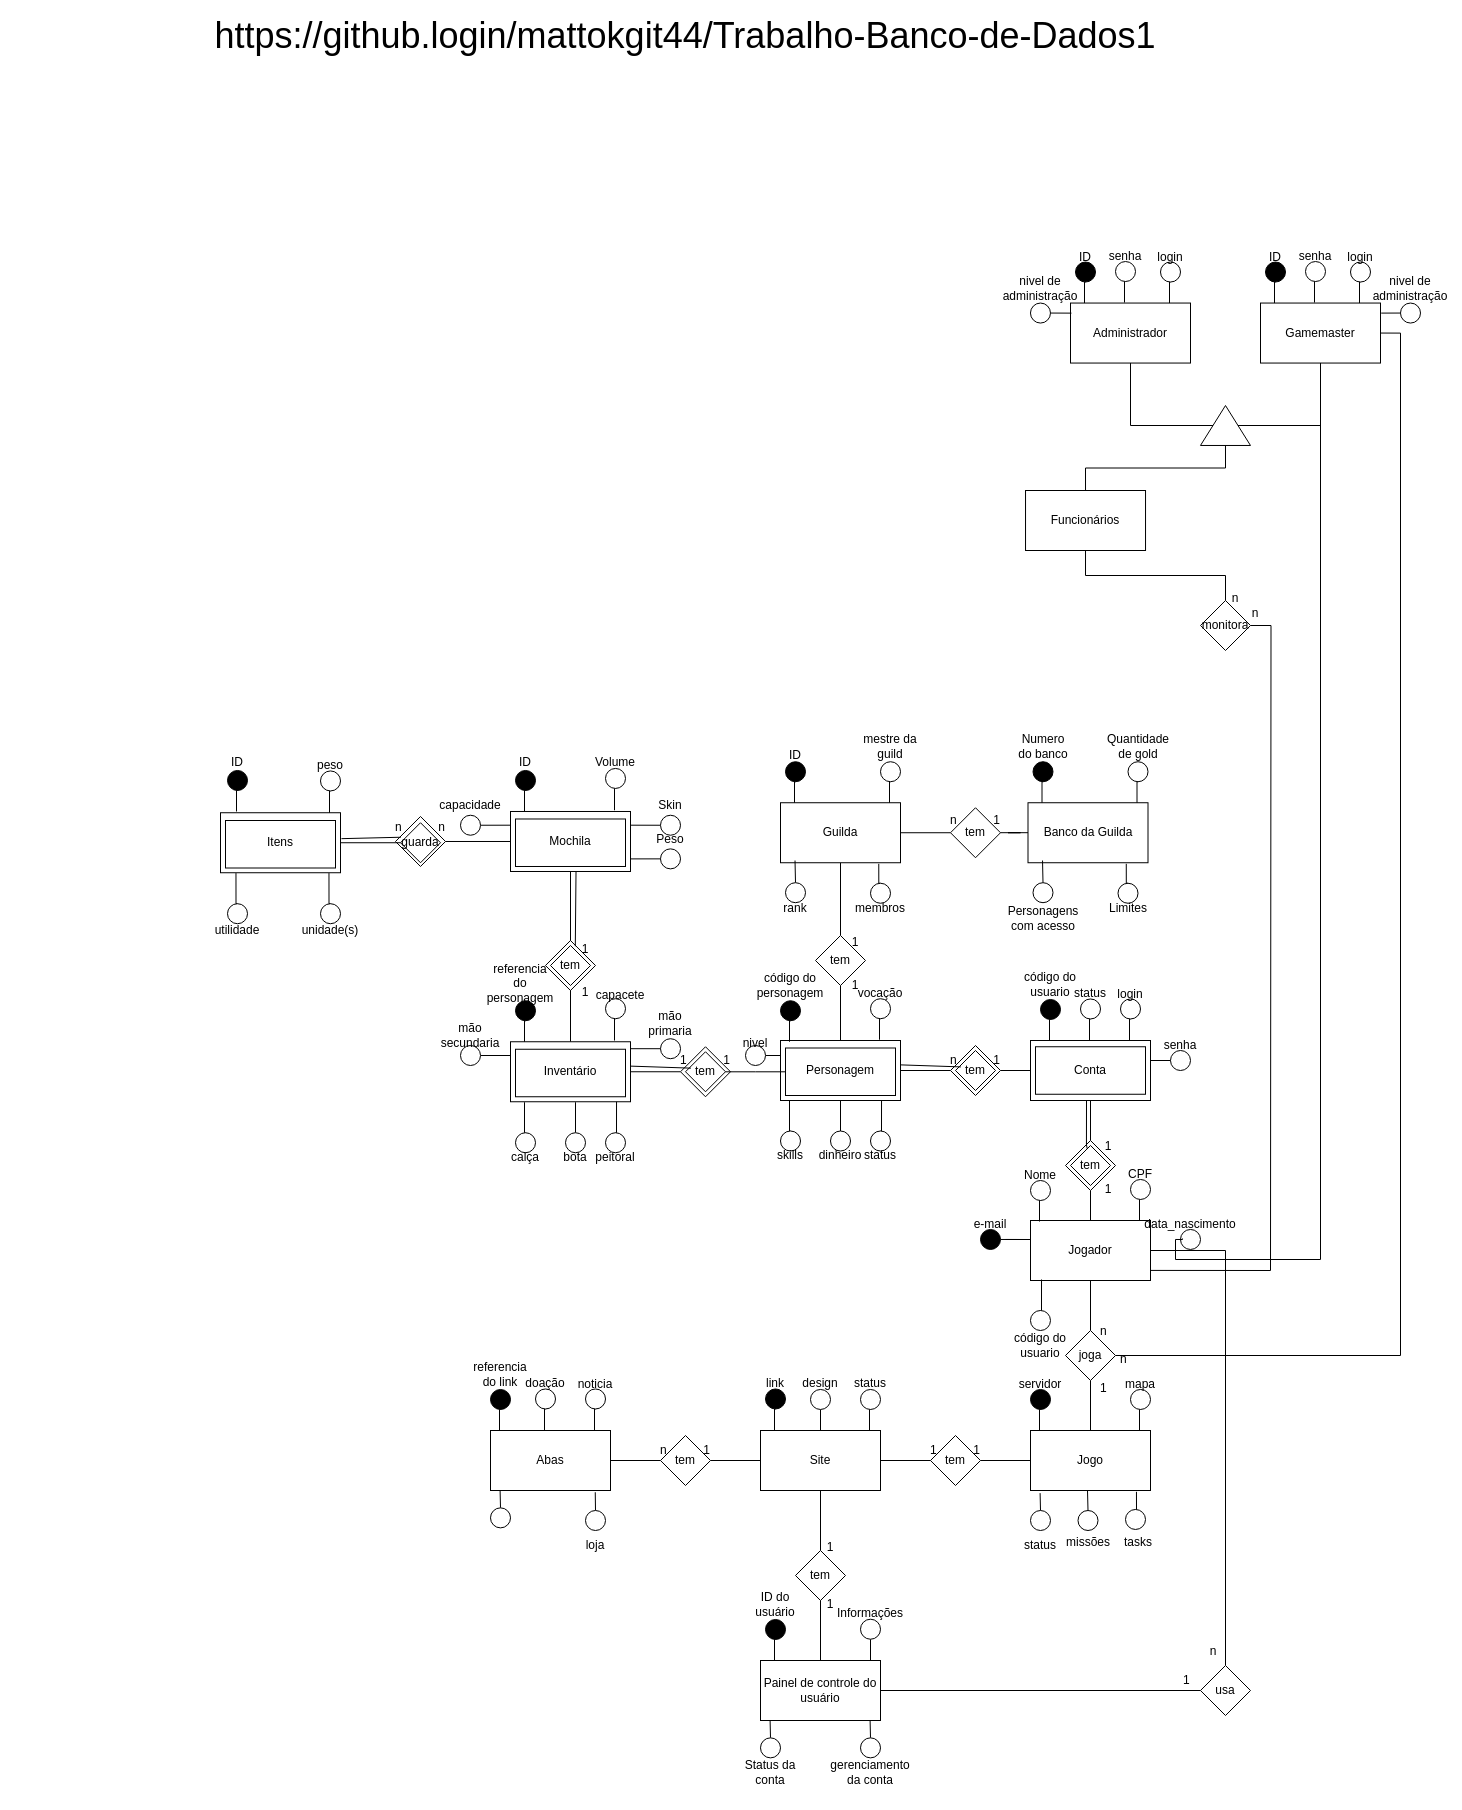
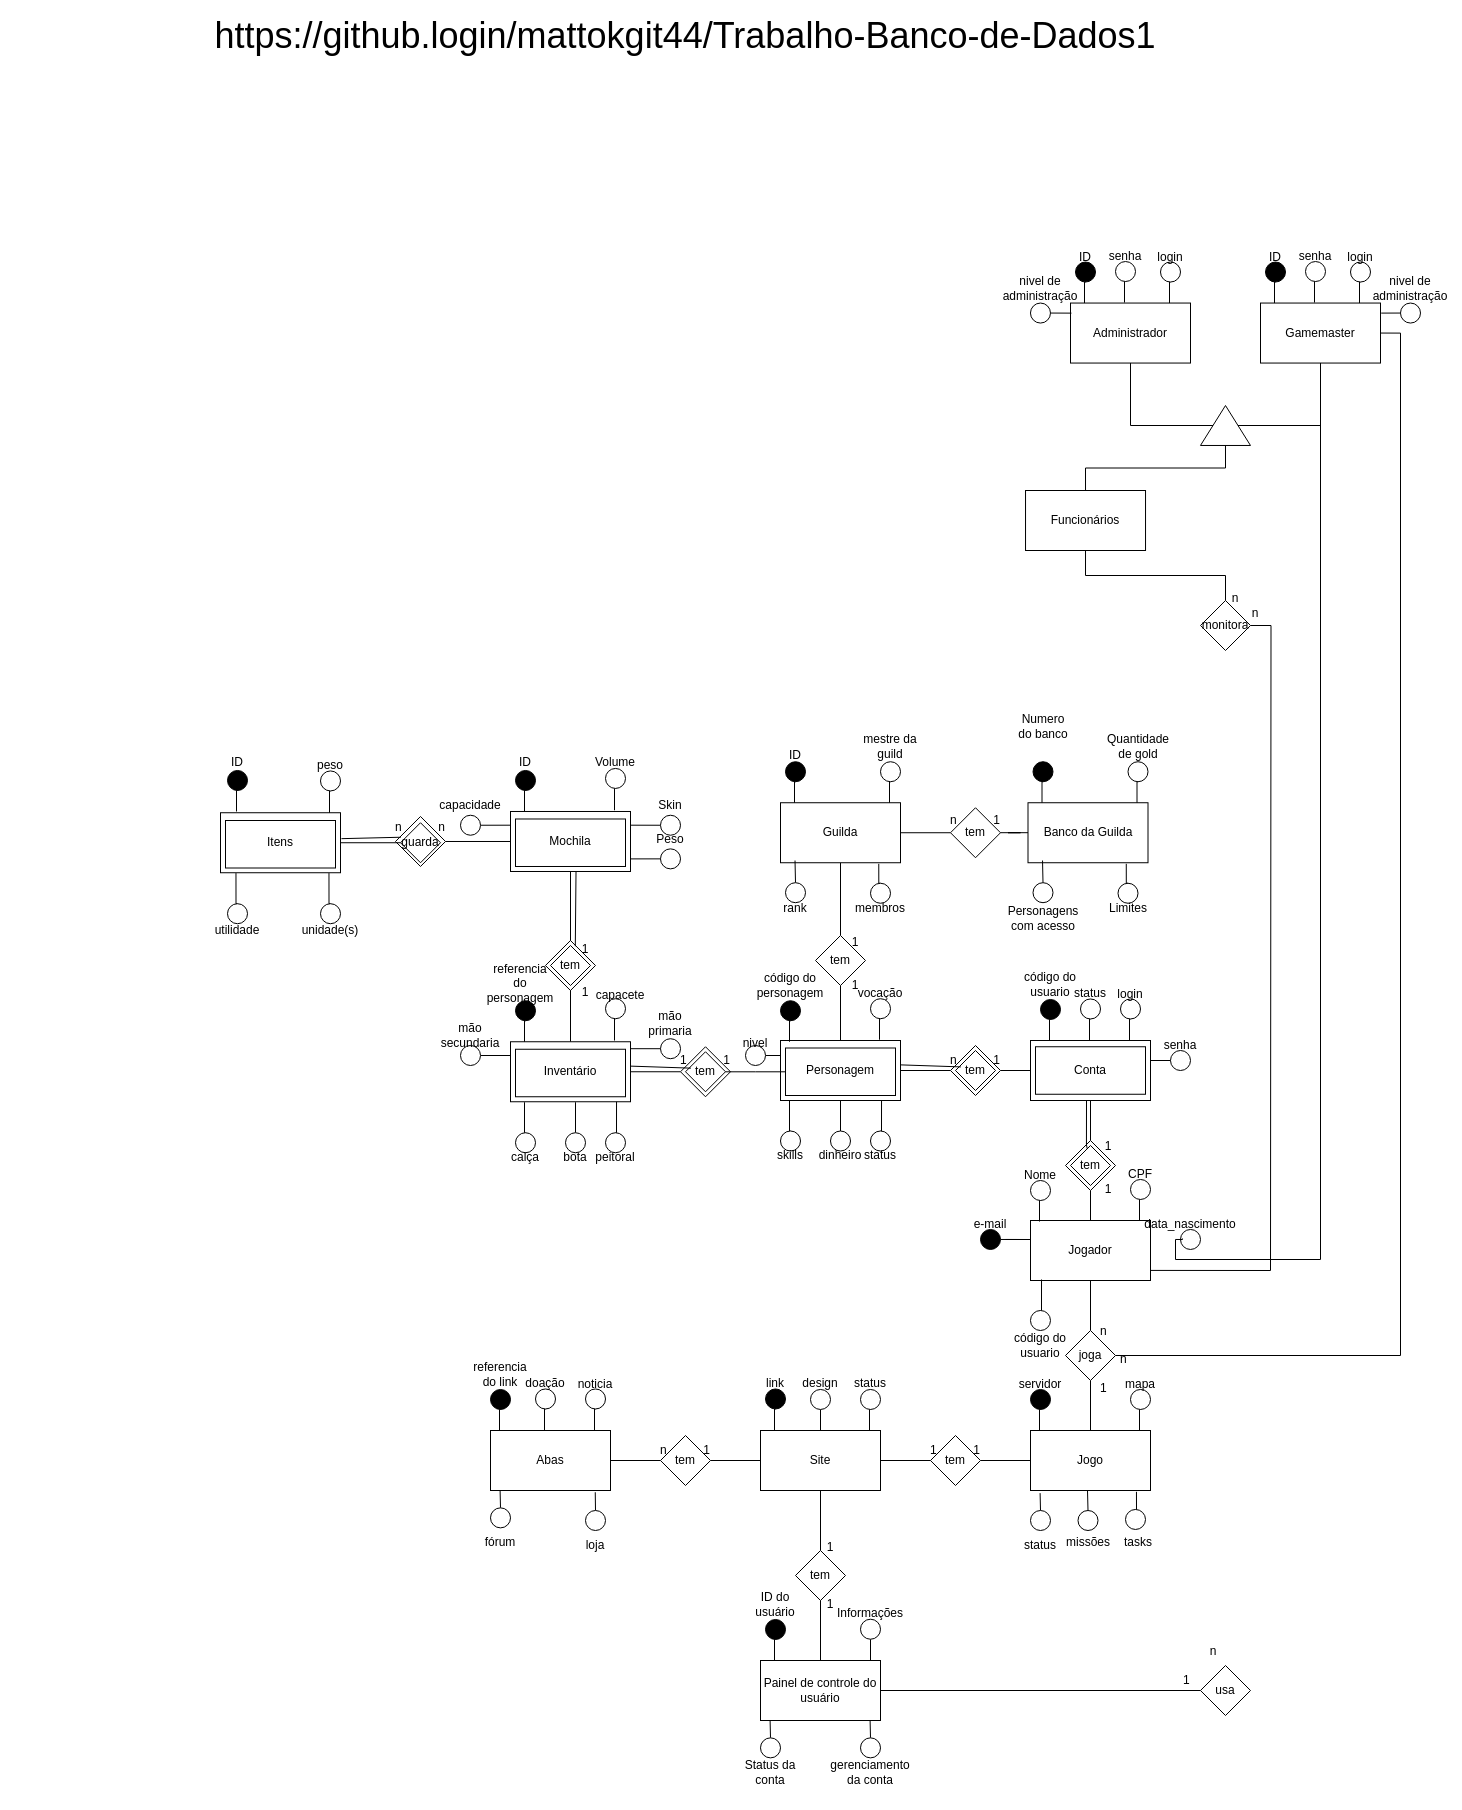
(1043, 747) -> (1043, 727)
(1226, 1421) -> none
none -> (501, 1543)
